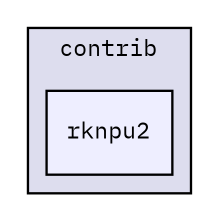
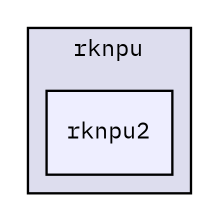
(109, 50) -> (109, 50)
